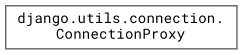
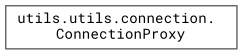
(121, 27) -> (121, 27)
